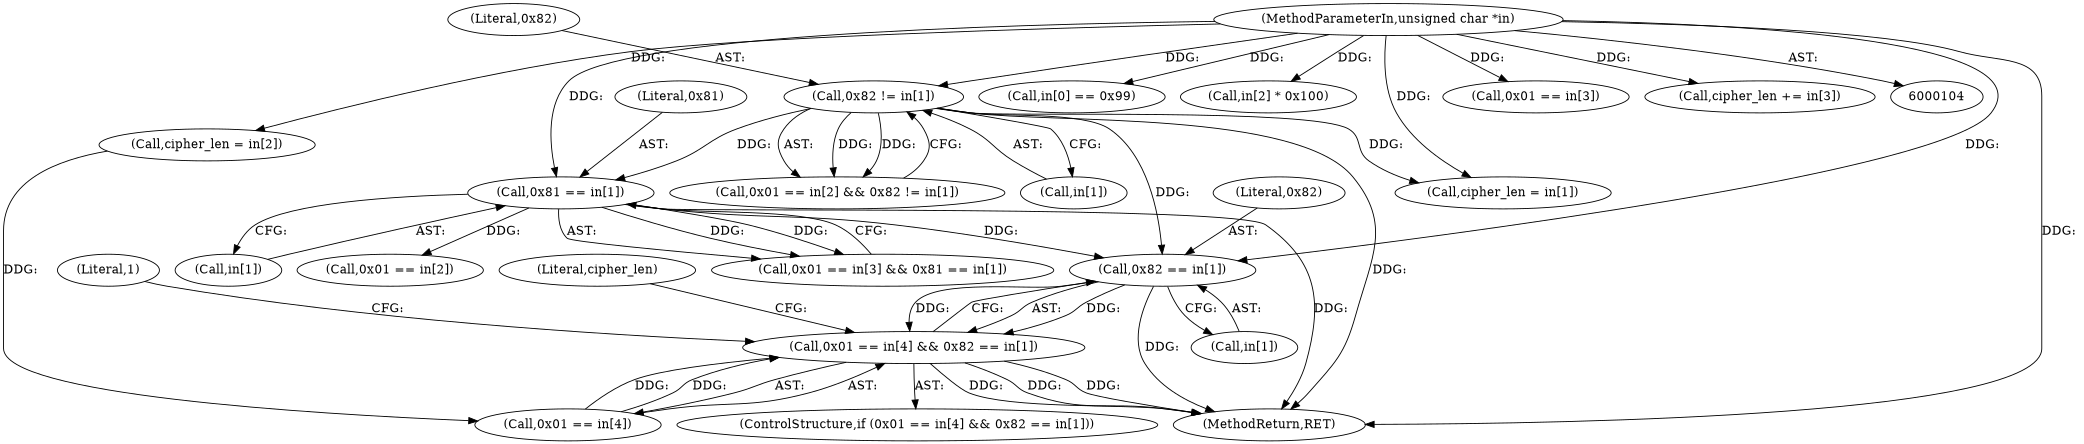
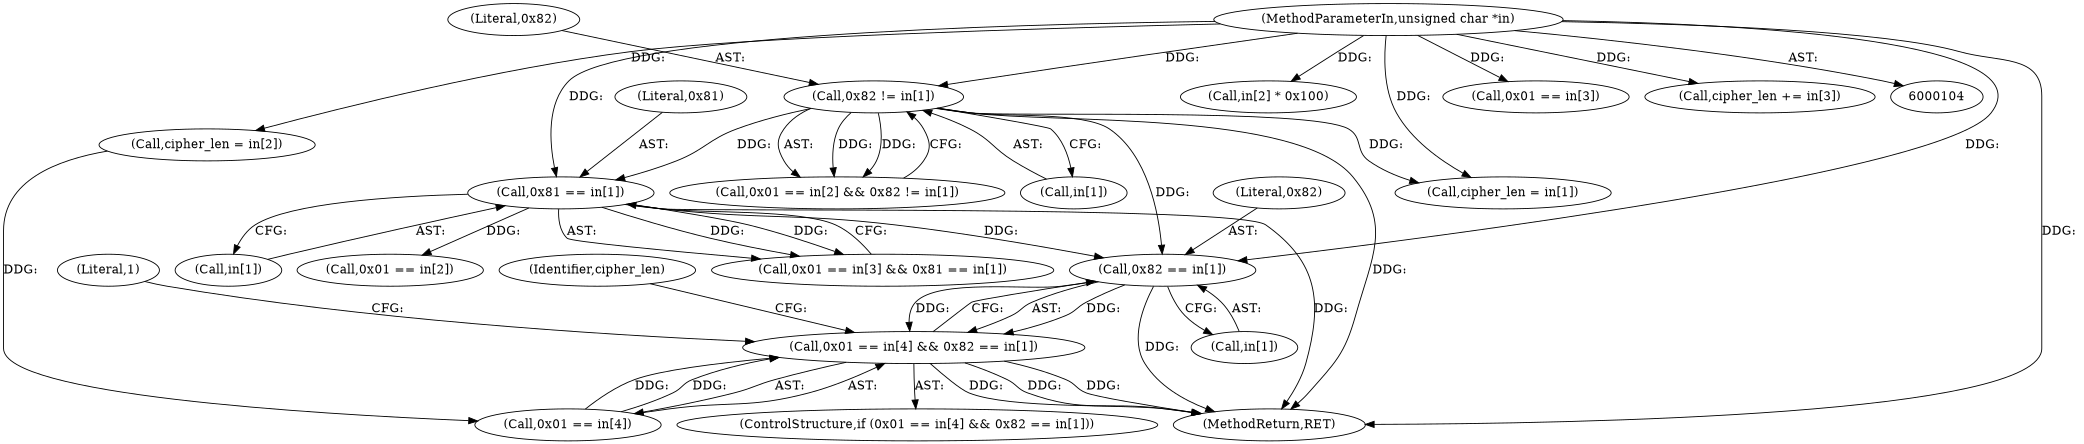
(1072, 97) -> none
(597, 270) -> (597, 270)
